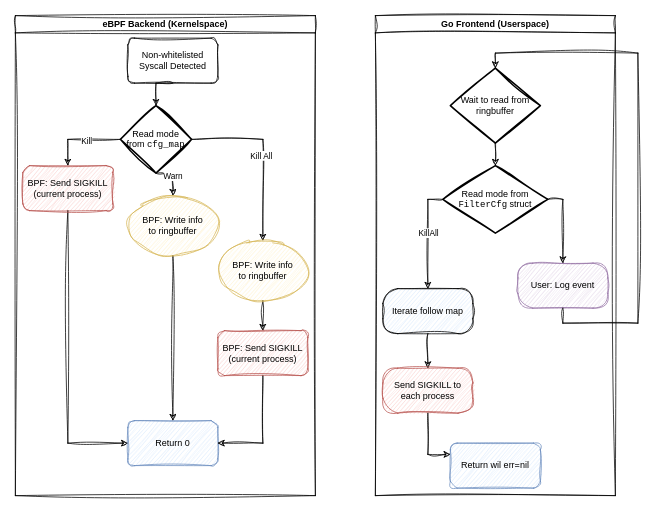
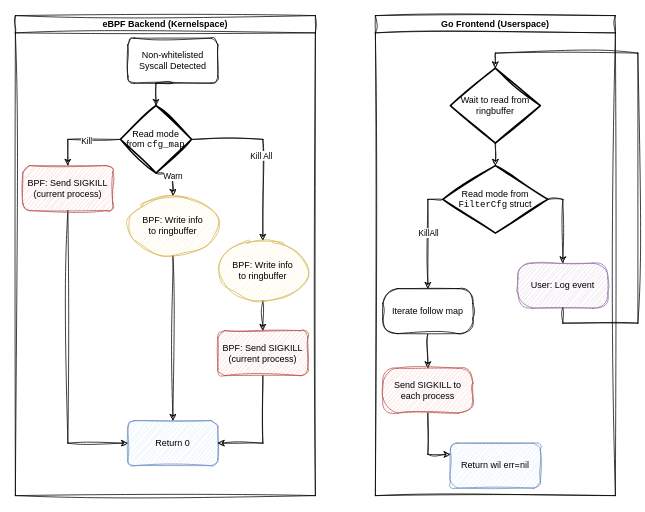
(428, 311) -> (428, 311)
